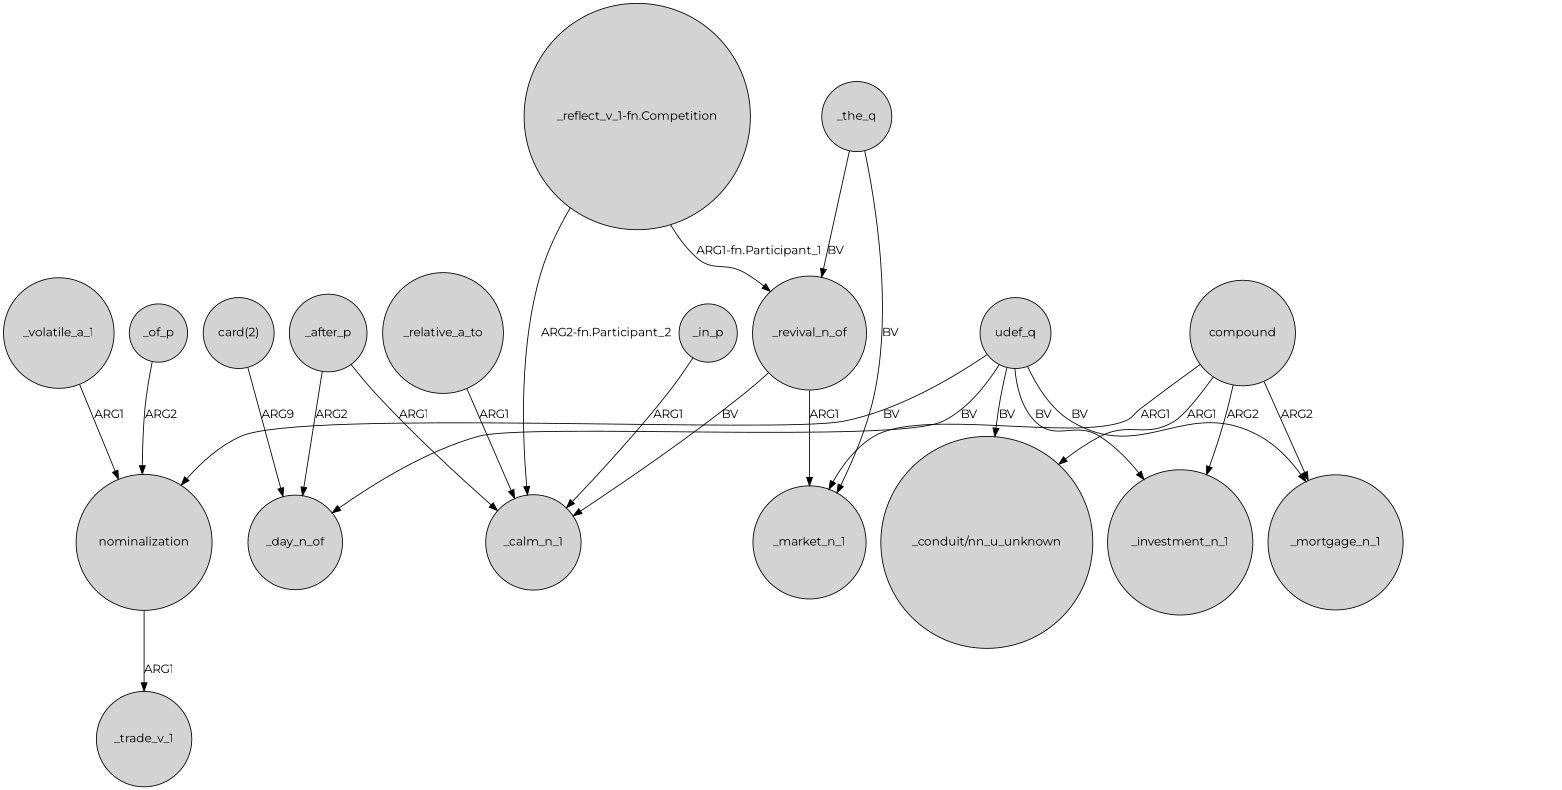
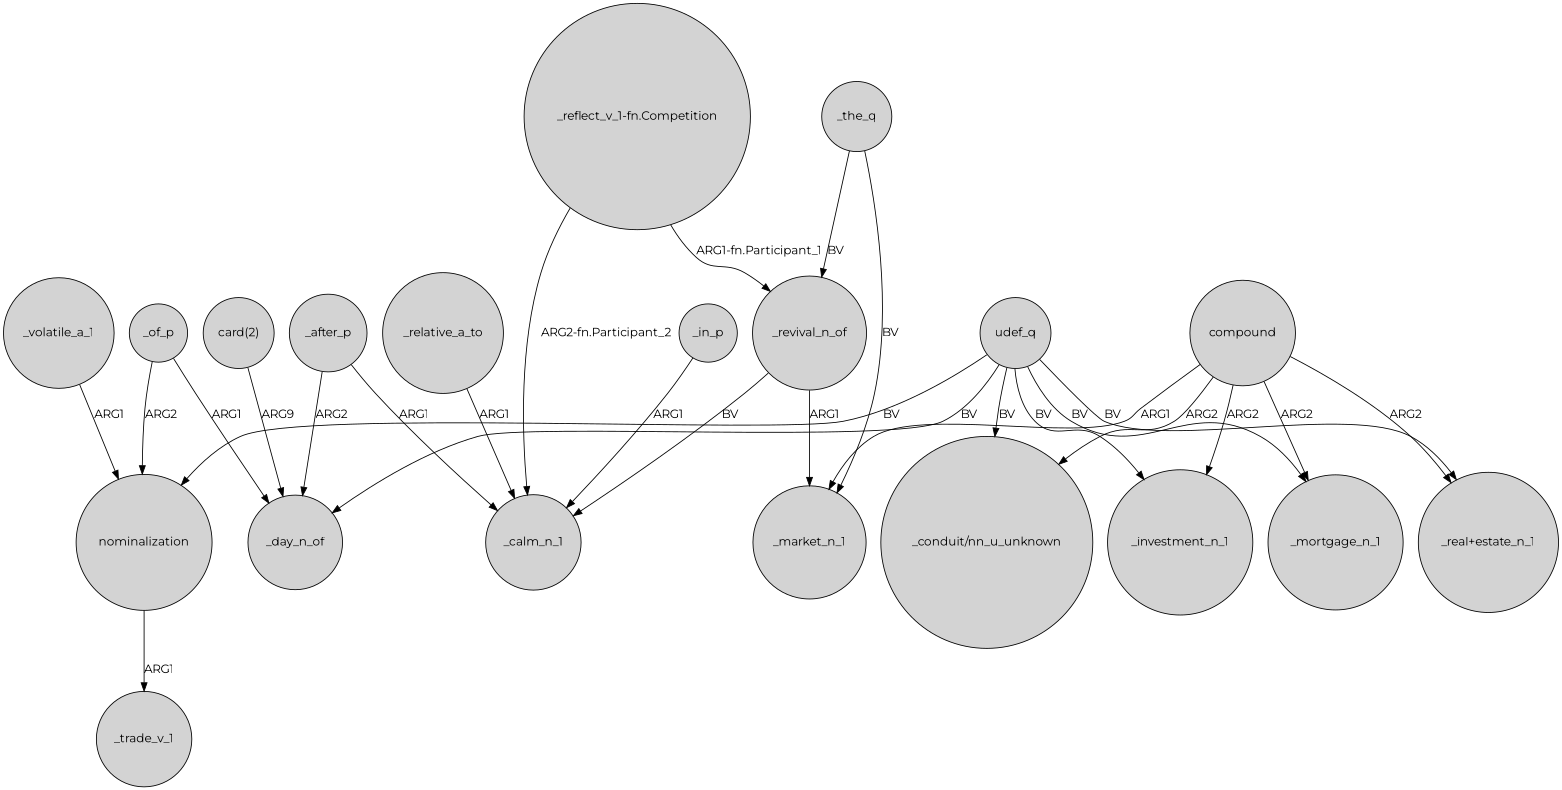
(1202, 415) -> (1202, 415)
none -> (218, 428)
none -> (1488, 542)
